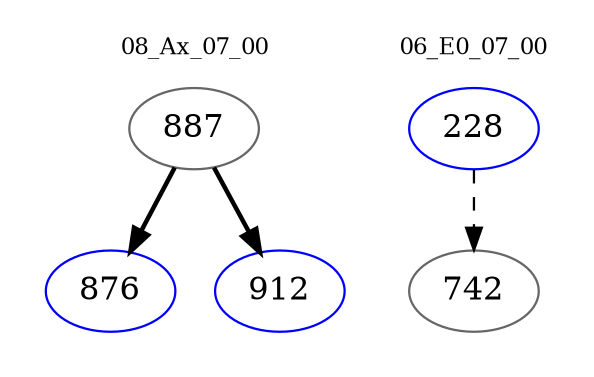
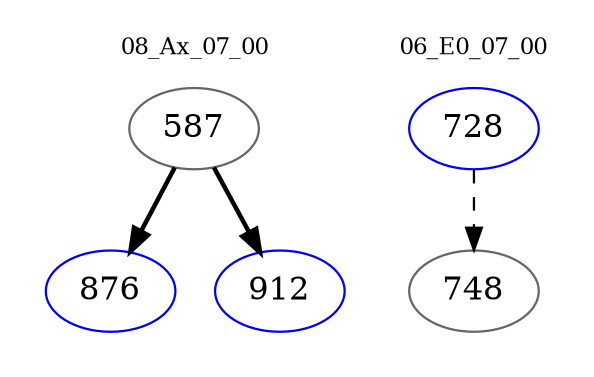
(194, 129) -> (194, 129)
(474, 129) -> (474, 129)
(474, 291) -> (474, 291)
